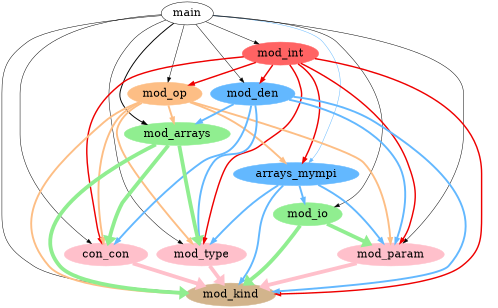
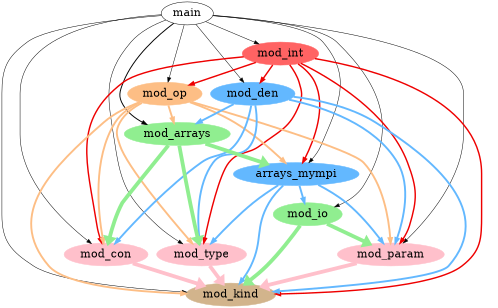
(327, 47) -> (327, 47)
(51, 244) -> (224, 150)
(106, 254) -> (106, 254)
